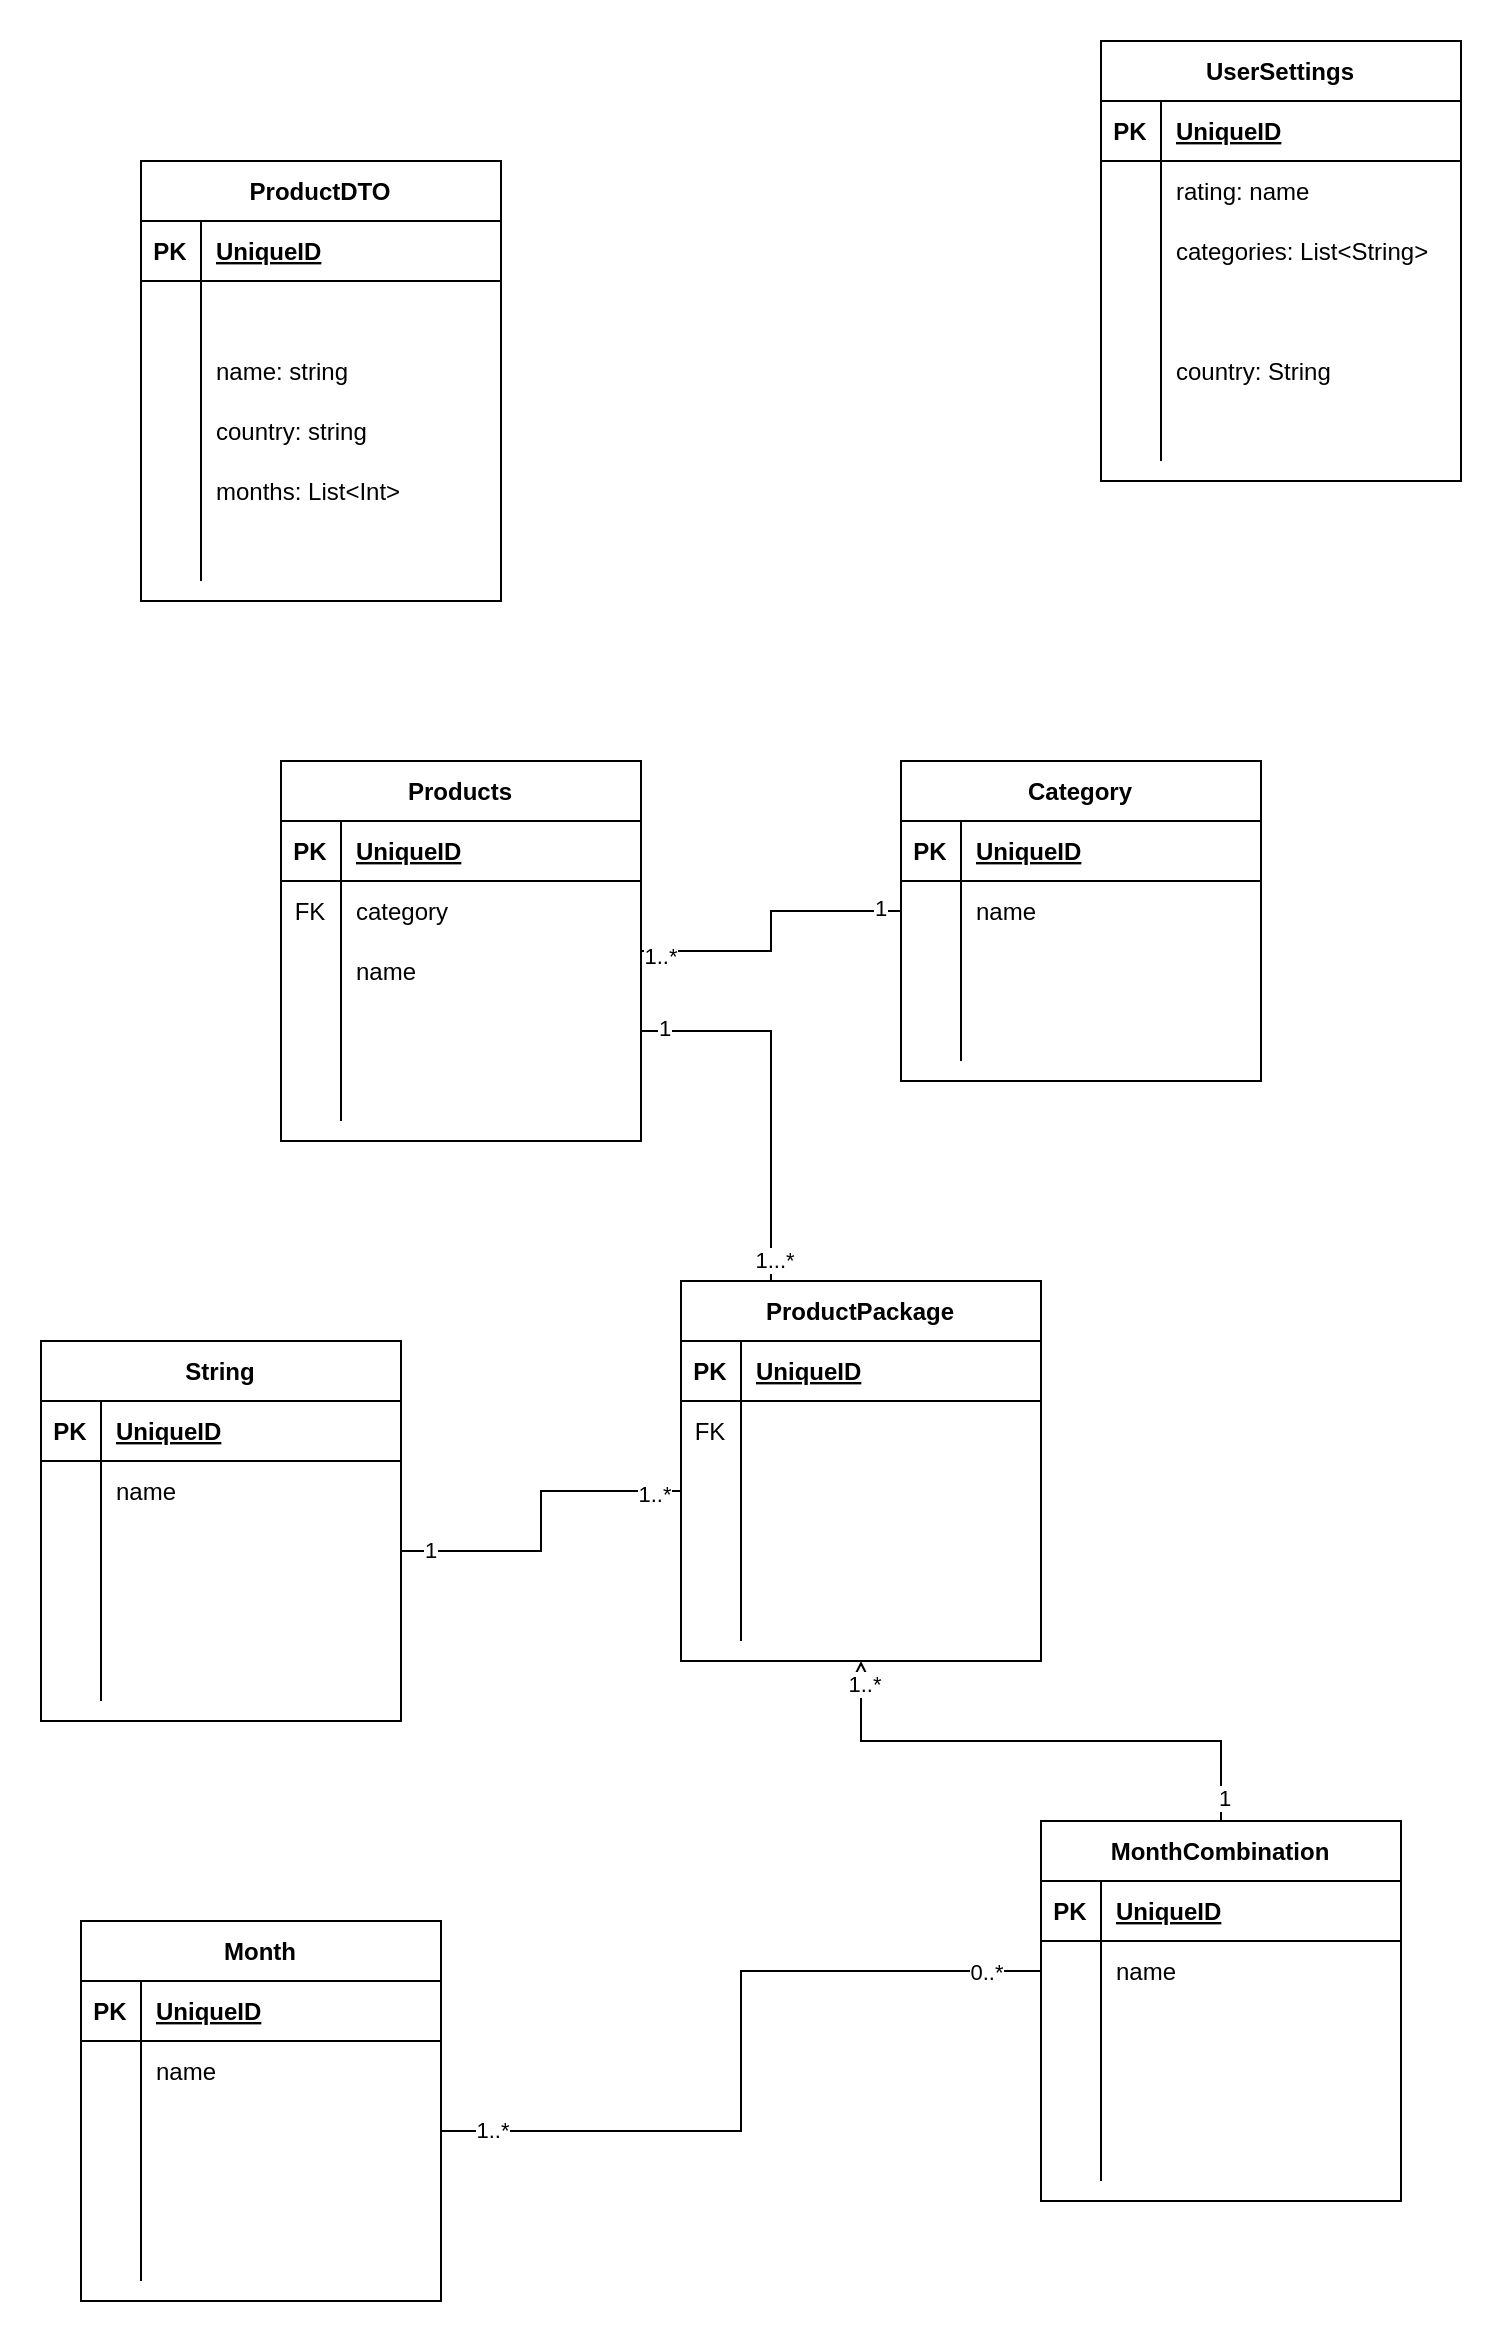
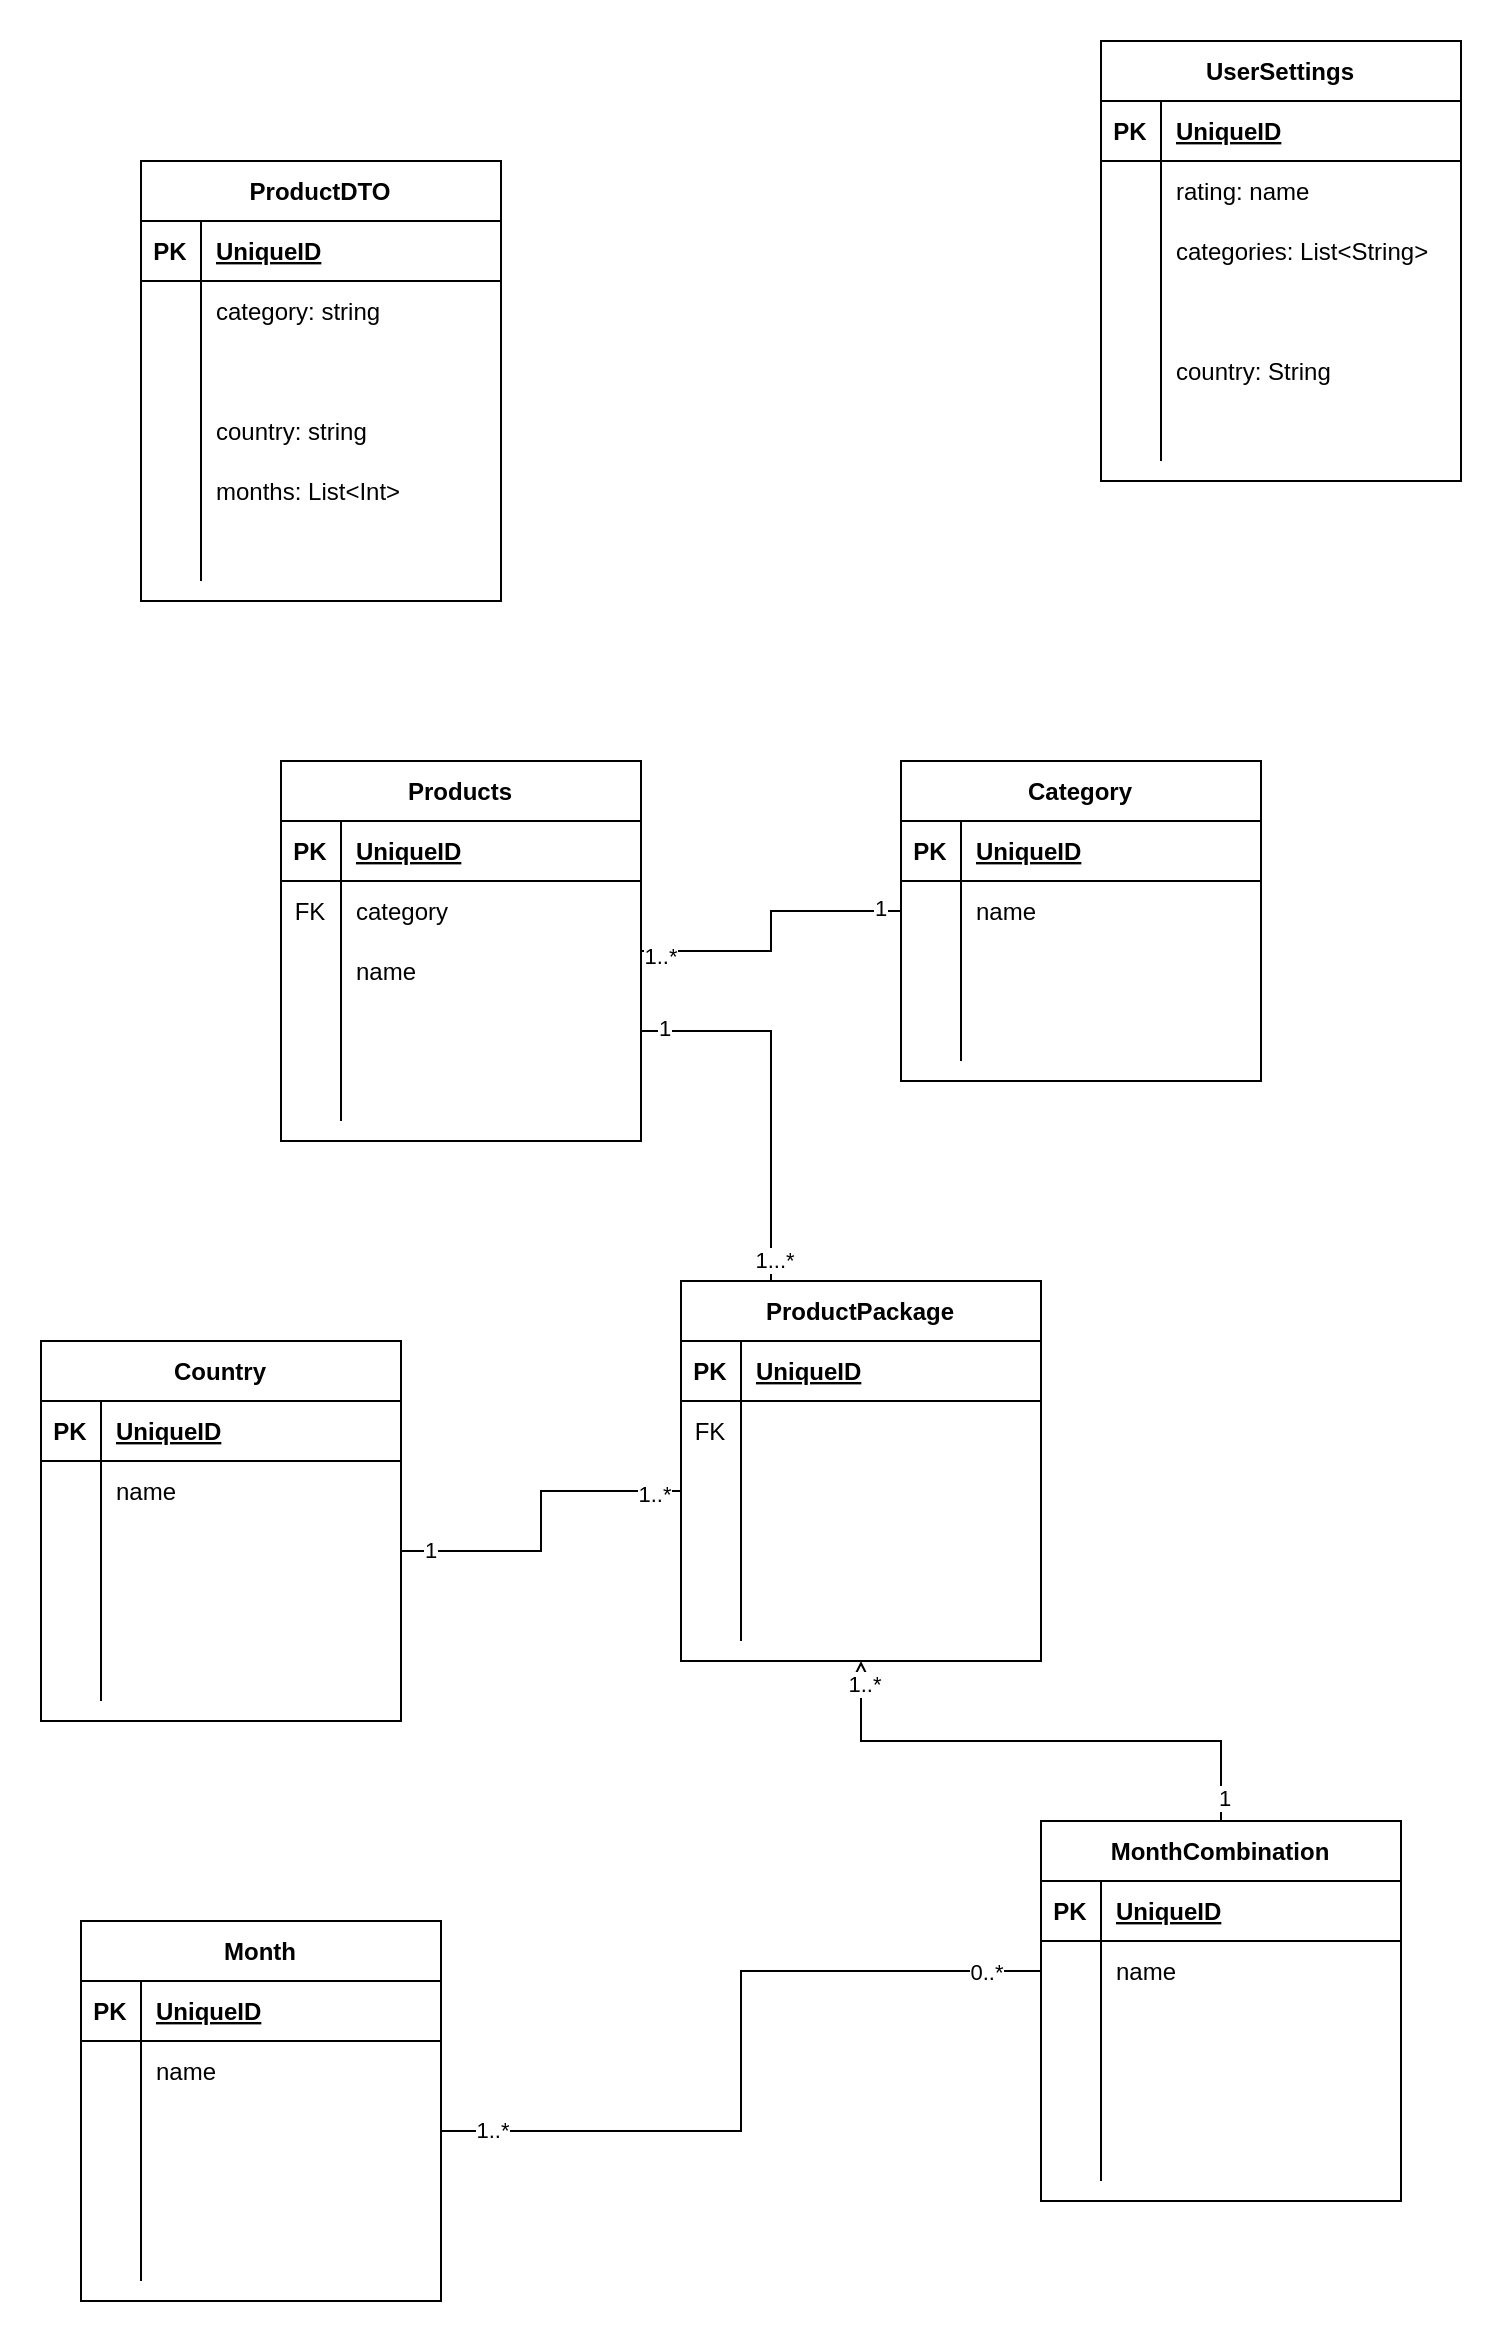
none -> (351, 311)
(351, 371) -> none
(220, 1372) -> (220, 1372)
